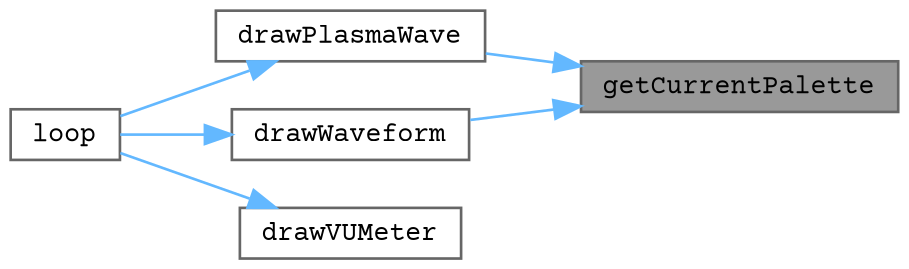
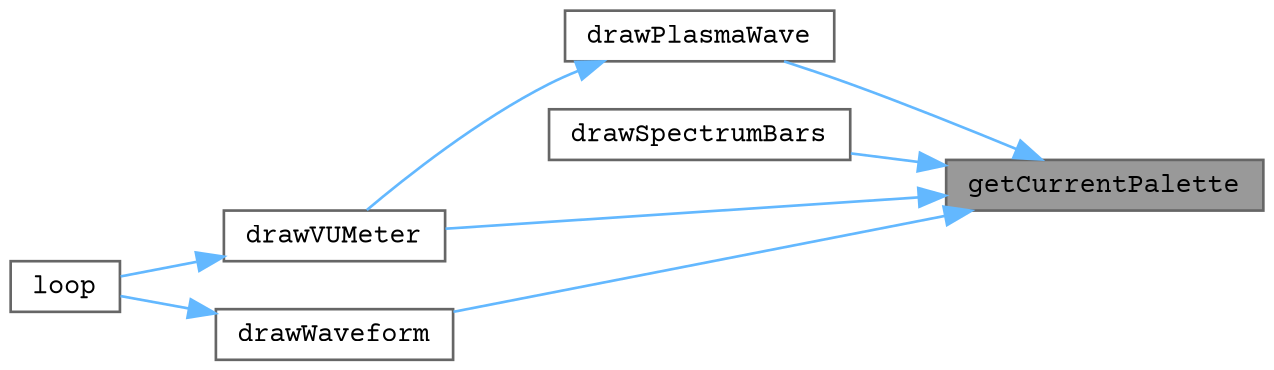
(185, 93) -> (468, 133)
none -> (700, 135)
none -> (682, 213)
